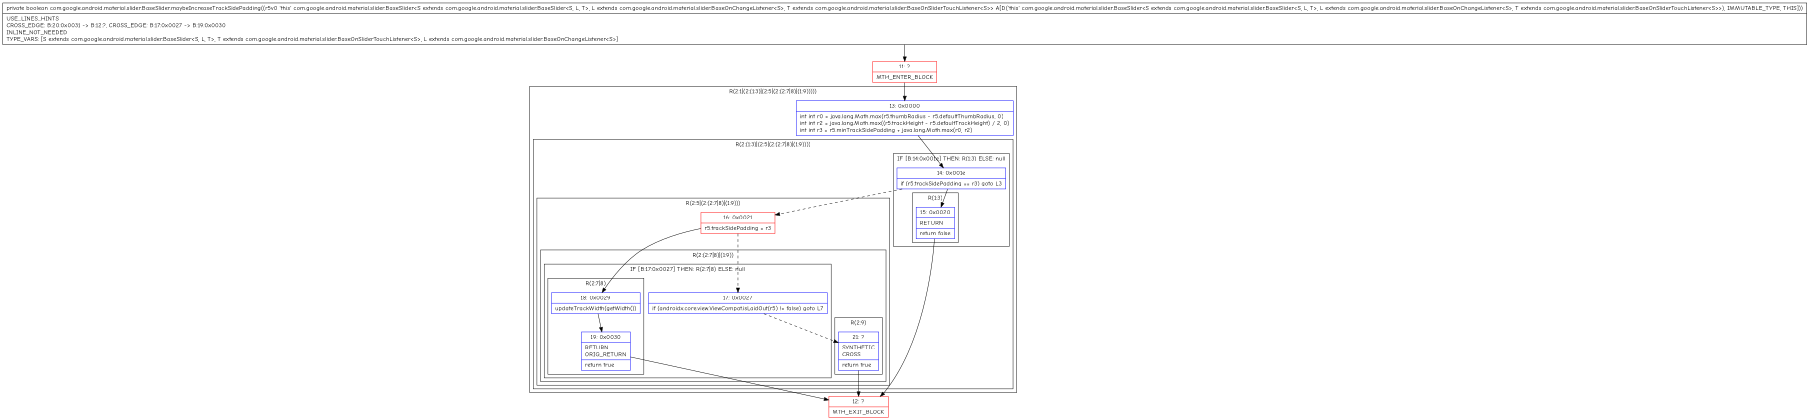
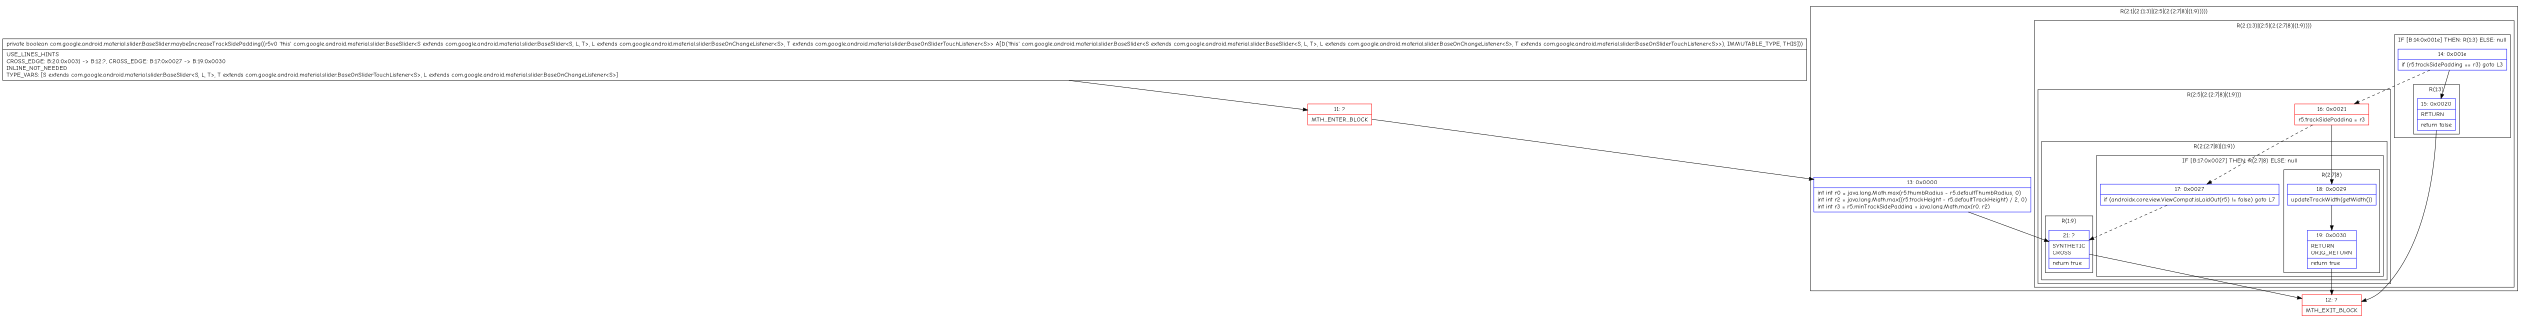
(929, 150) -> (2006, 226)
(859, 323) -> (2069, 221)
